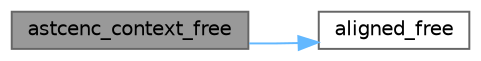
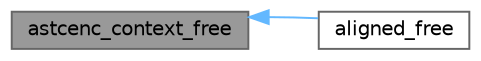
(274, 43) -> (294, 17)
